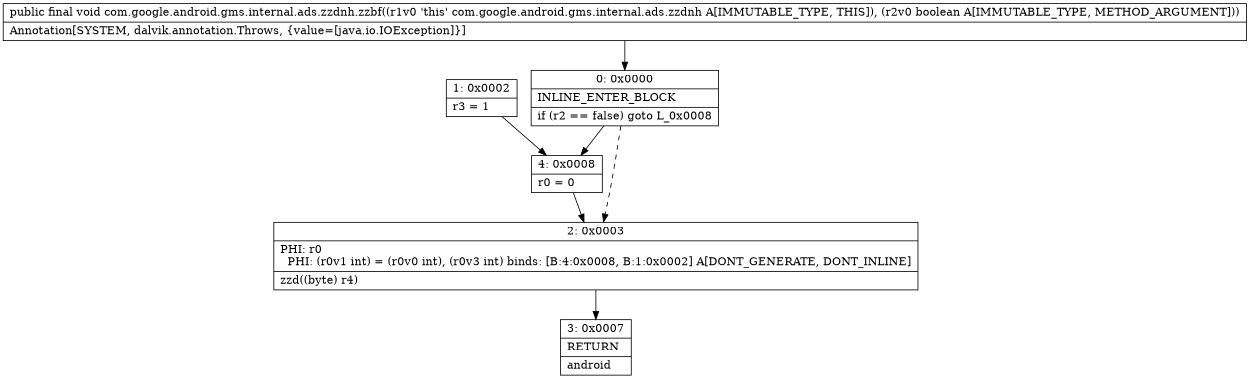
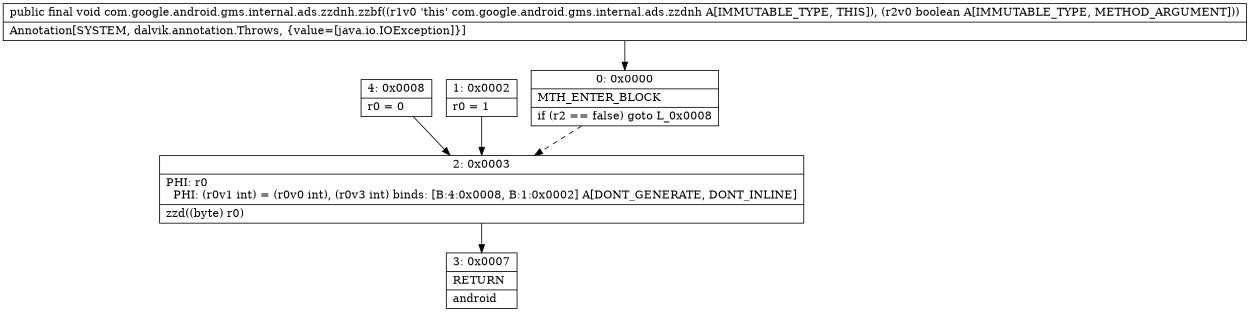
(607, 98) -> (600, 98)
(471, 107) -> (471, 107)
(521, 133) -> (482, 132)
(595, 137) -> none
(319, 280) -> (205, 214)
